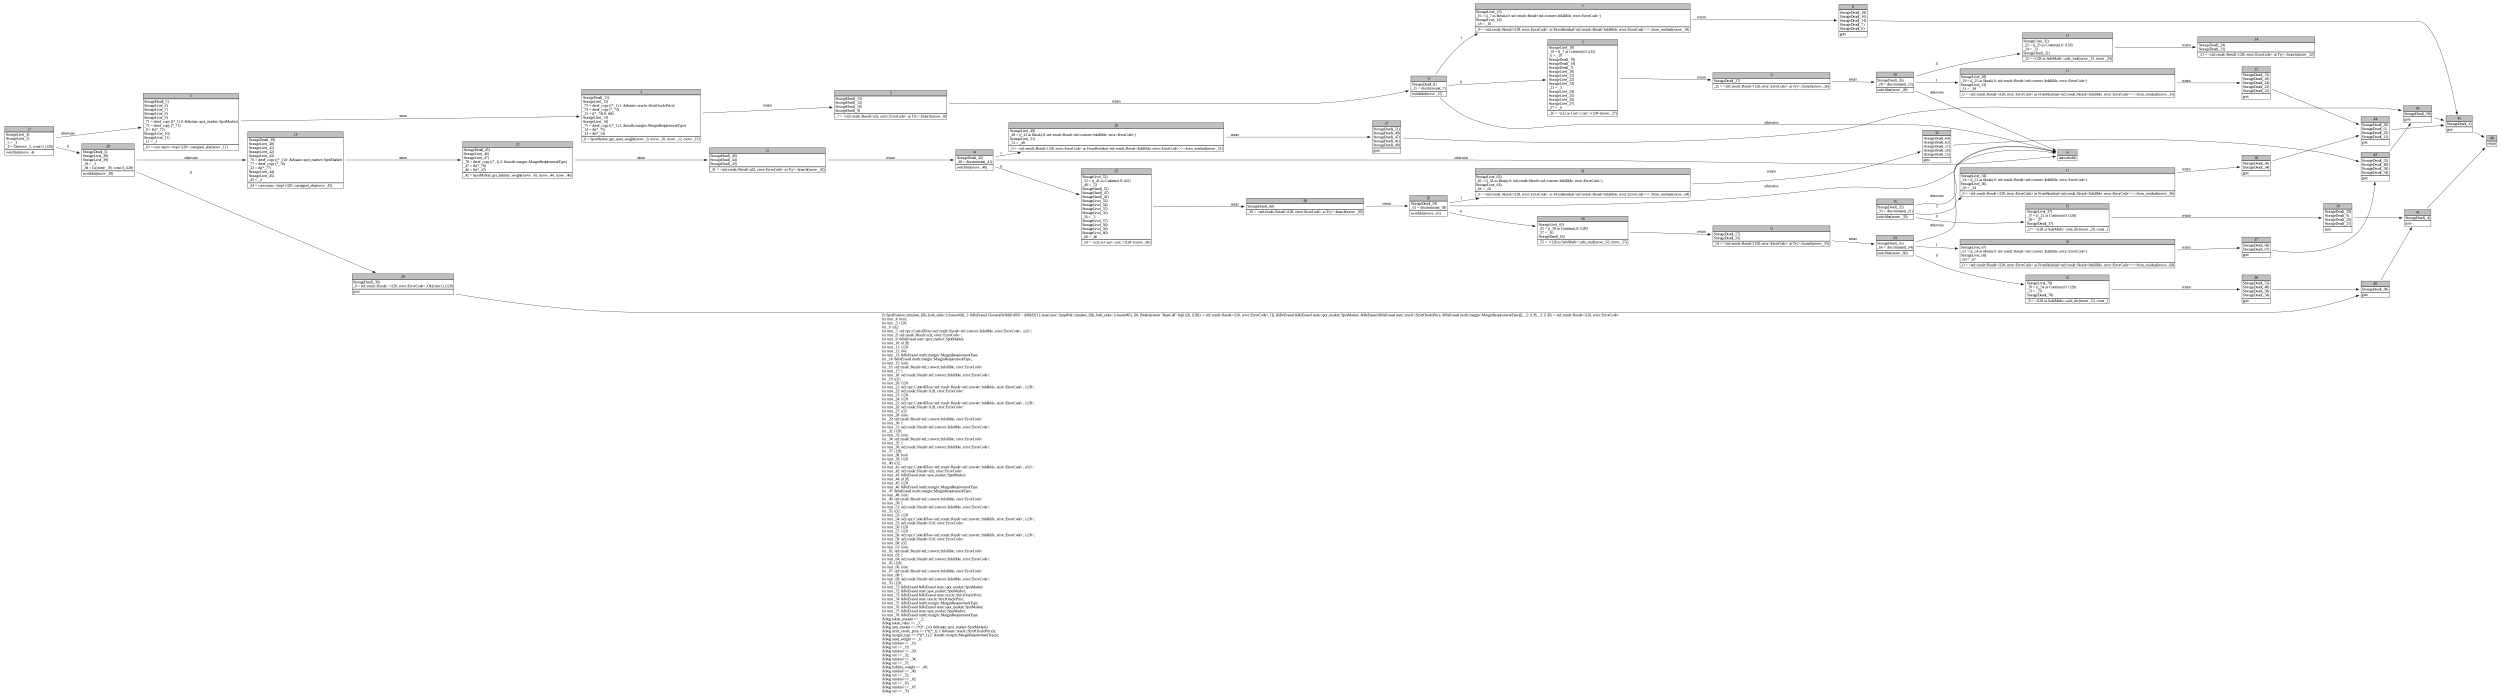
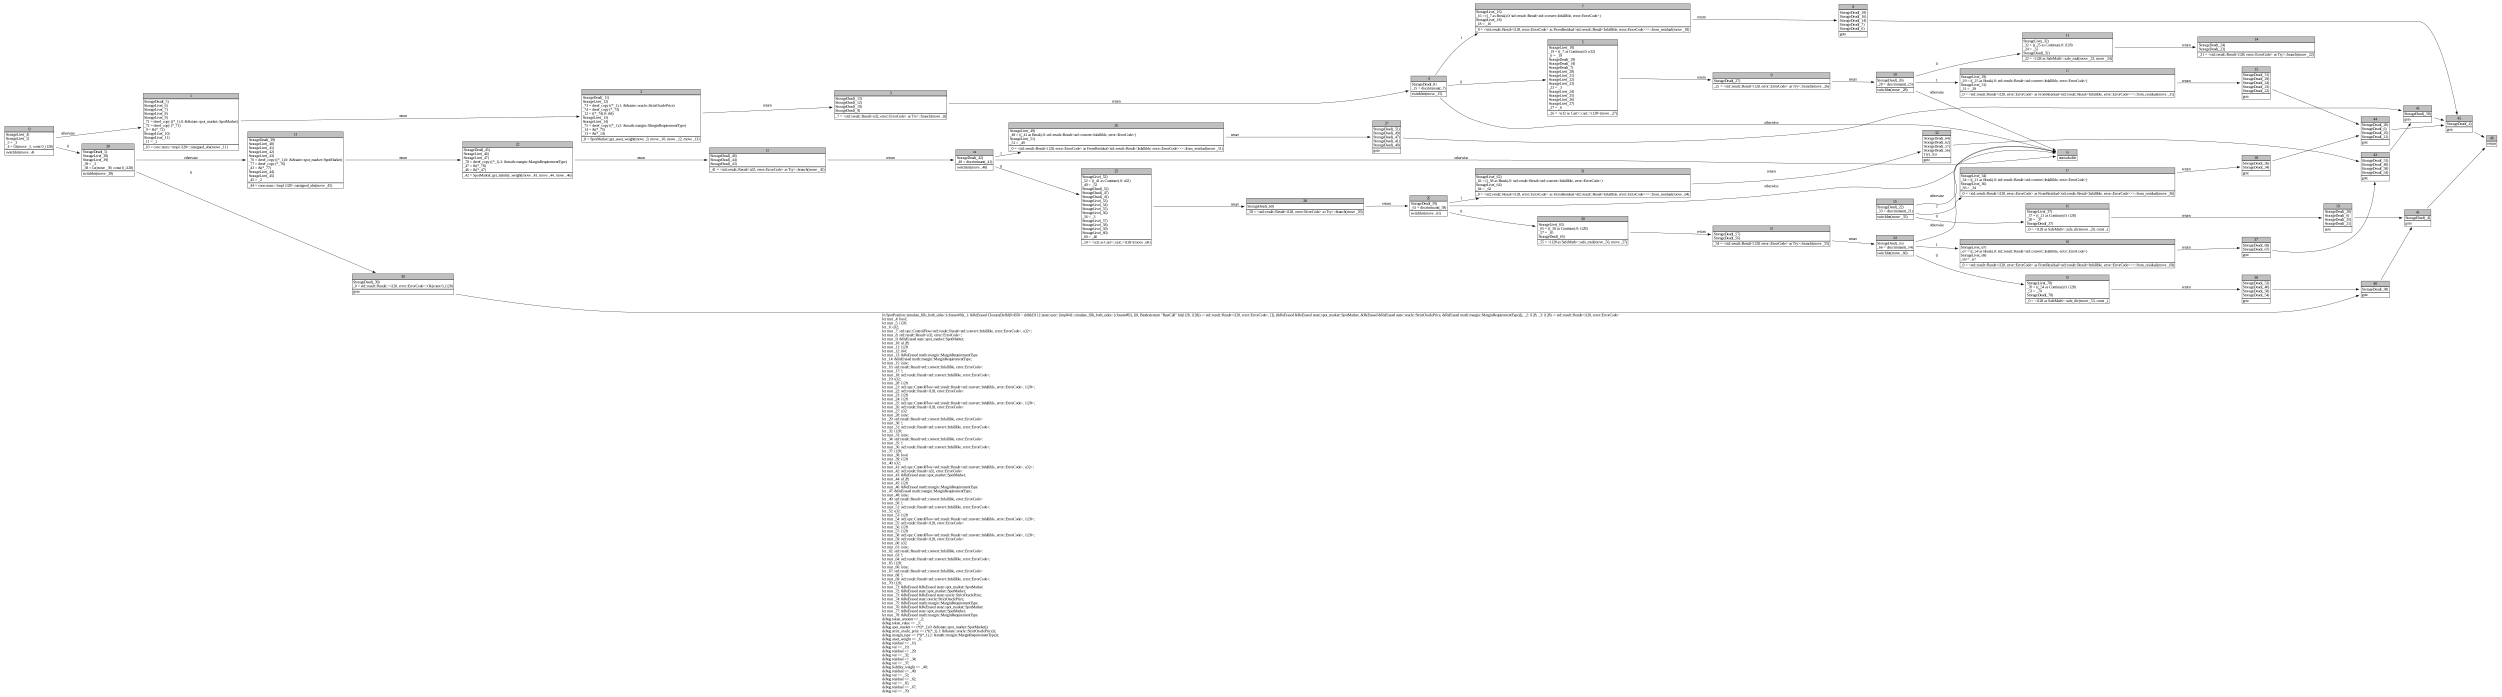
(1937, 154) -> (1930, 154)
